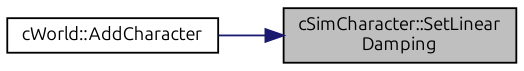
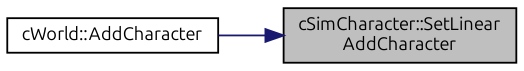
(400, 35) -> (400, 35)
